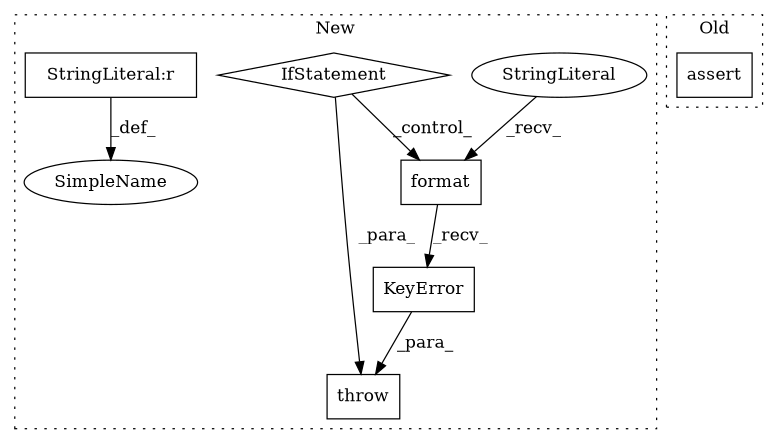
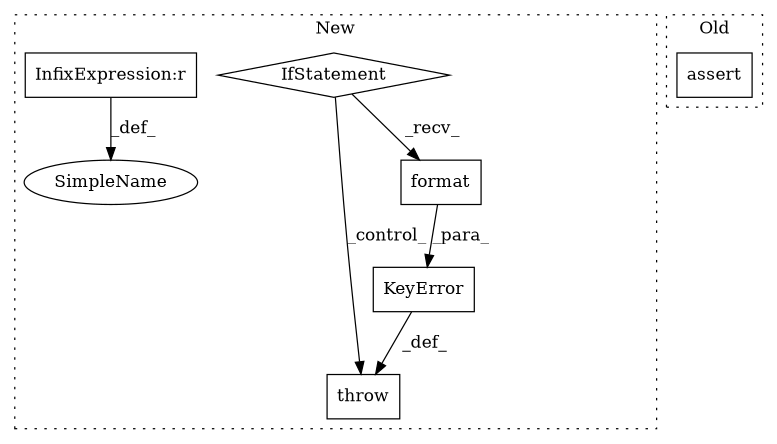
(111, 75) -> (111, 75)
(559, 75) -> none
(432, 129) -> (432, 129)
(387, 236) -> (387, 236)
(461, 236) -> (461, 236)
(425, 343) -> (425, 343)
